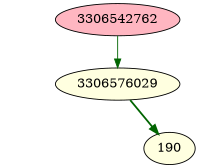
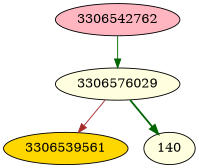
none -> (66, 148)
(170, 148) -> (170, 148)
